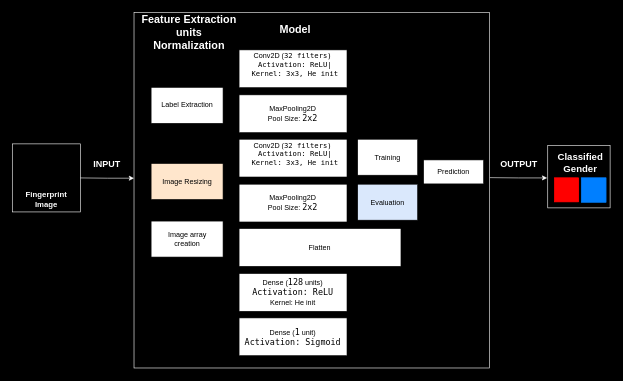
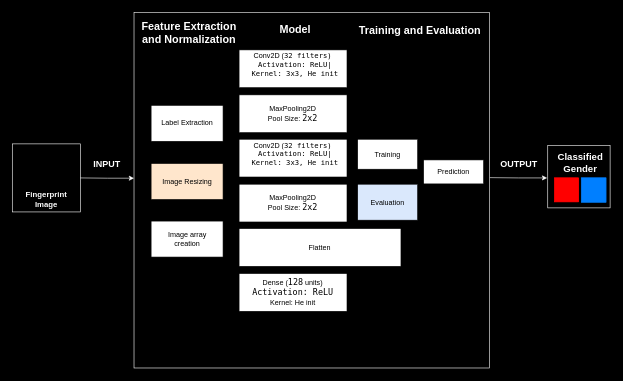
none -> (420, 31)
(189, 33) -> (189, 33)
(187, 105) -> (187, 123)
(388, 157) -> (388, 154)
(293, 337) -> none
